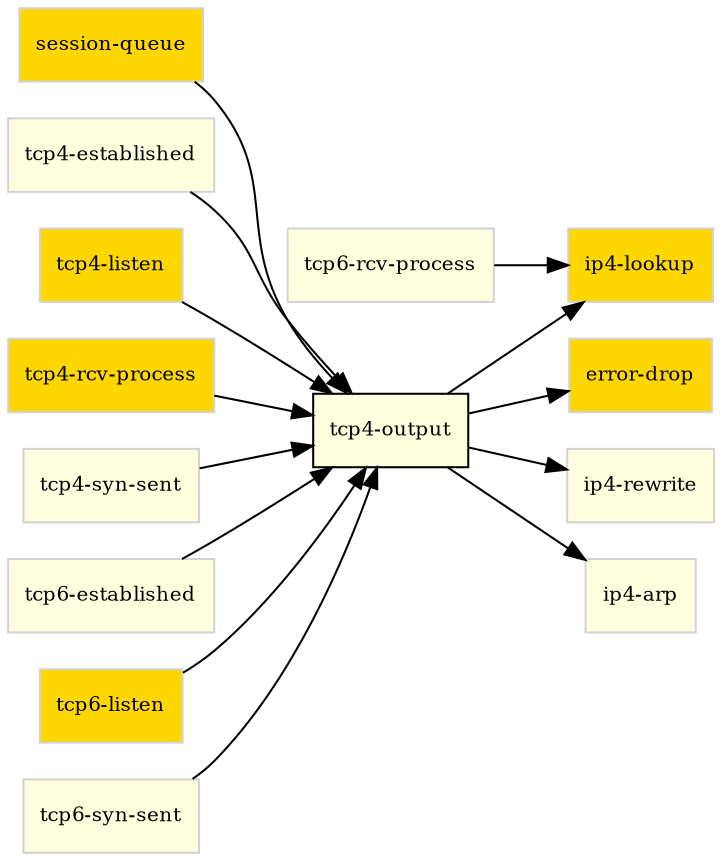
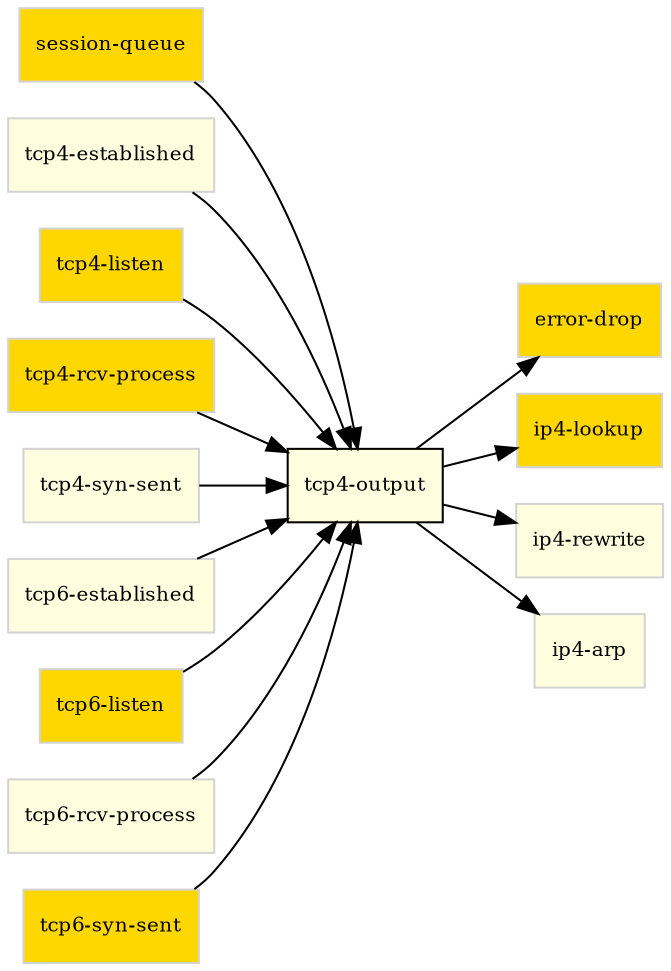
(521, 265) -> (282, 670)
(111, 816) -> (111, 926)
